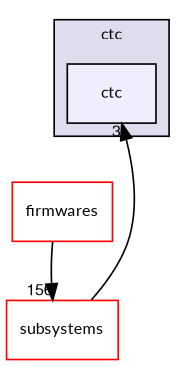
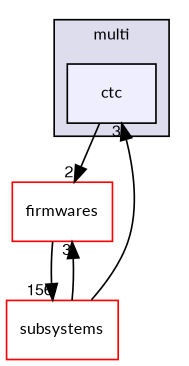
(112, 35) -> (112, 35)
none -> (90, 146)
none -> (73, 279)
